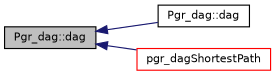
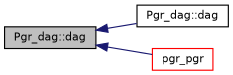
(204, 59) -> (183, 59)
